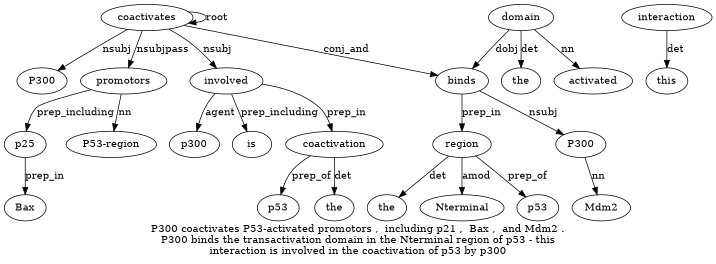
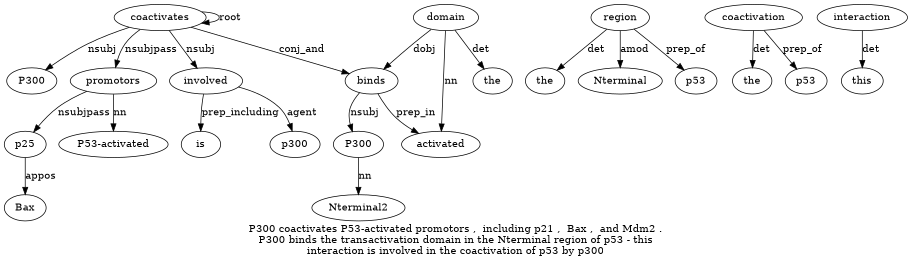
(302, 96) -> none
(462, 109) -> (393, 114)
(76, 113) -> (84, 113)
(111, 144) -> (113, 144)
(45, 176) -> (41, 176)
(601, 208) -> (358, 208)
